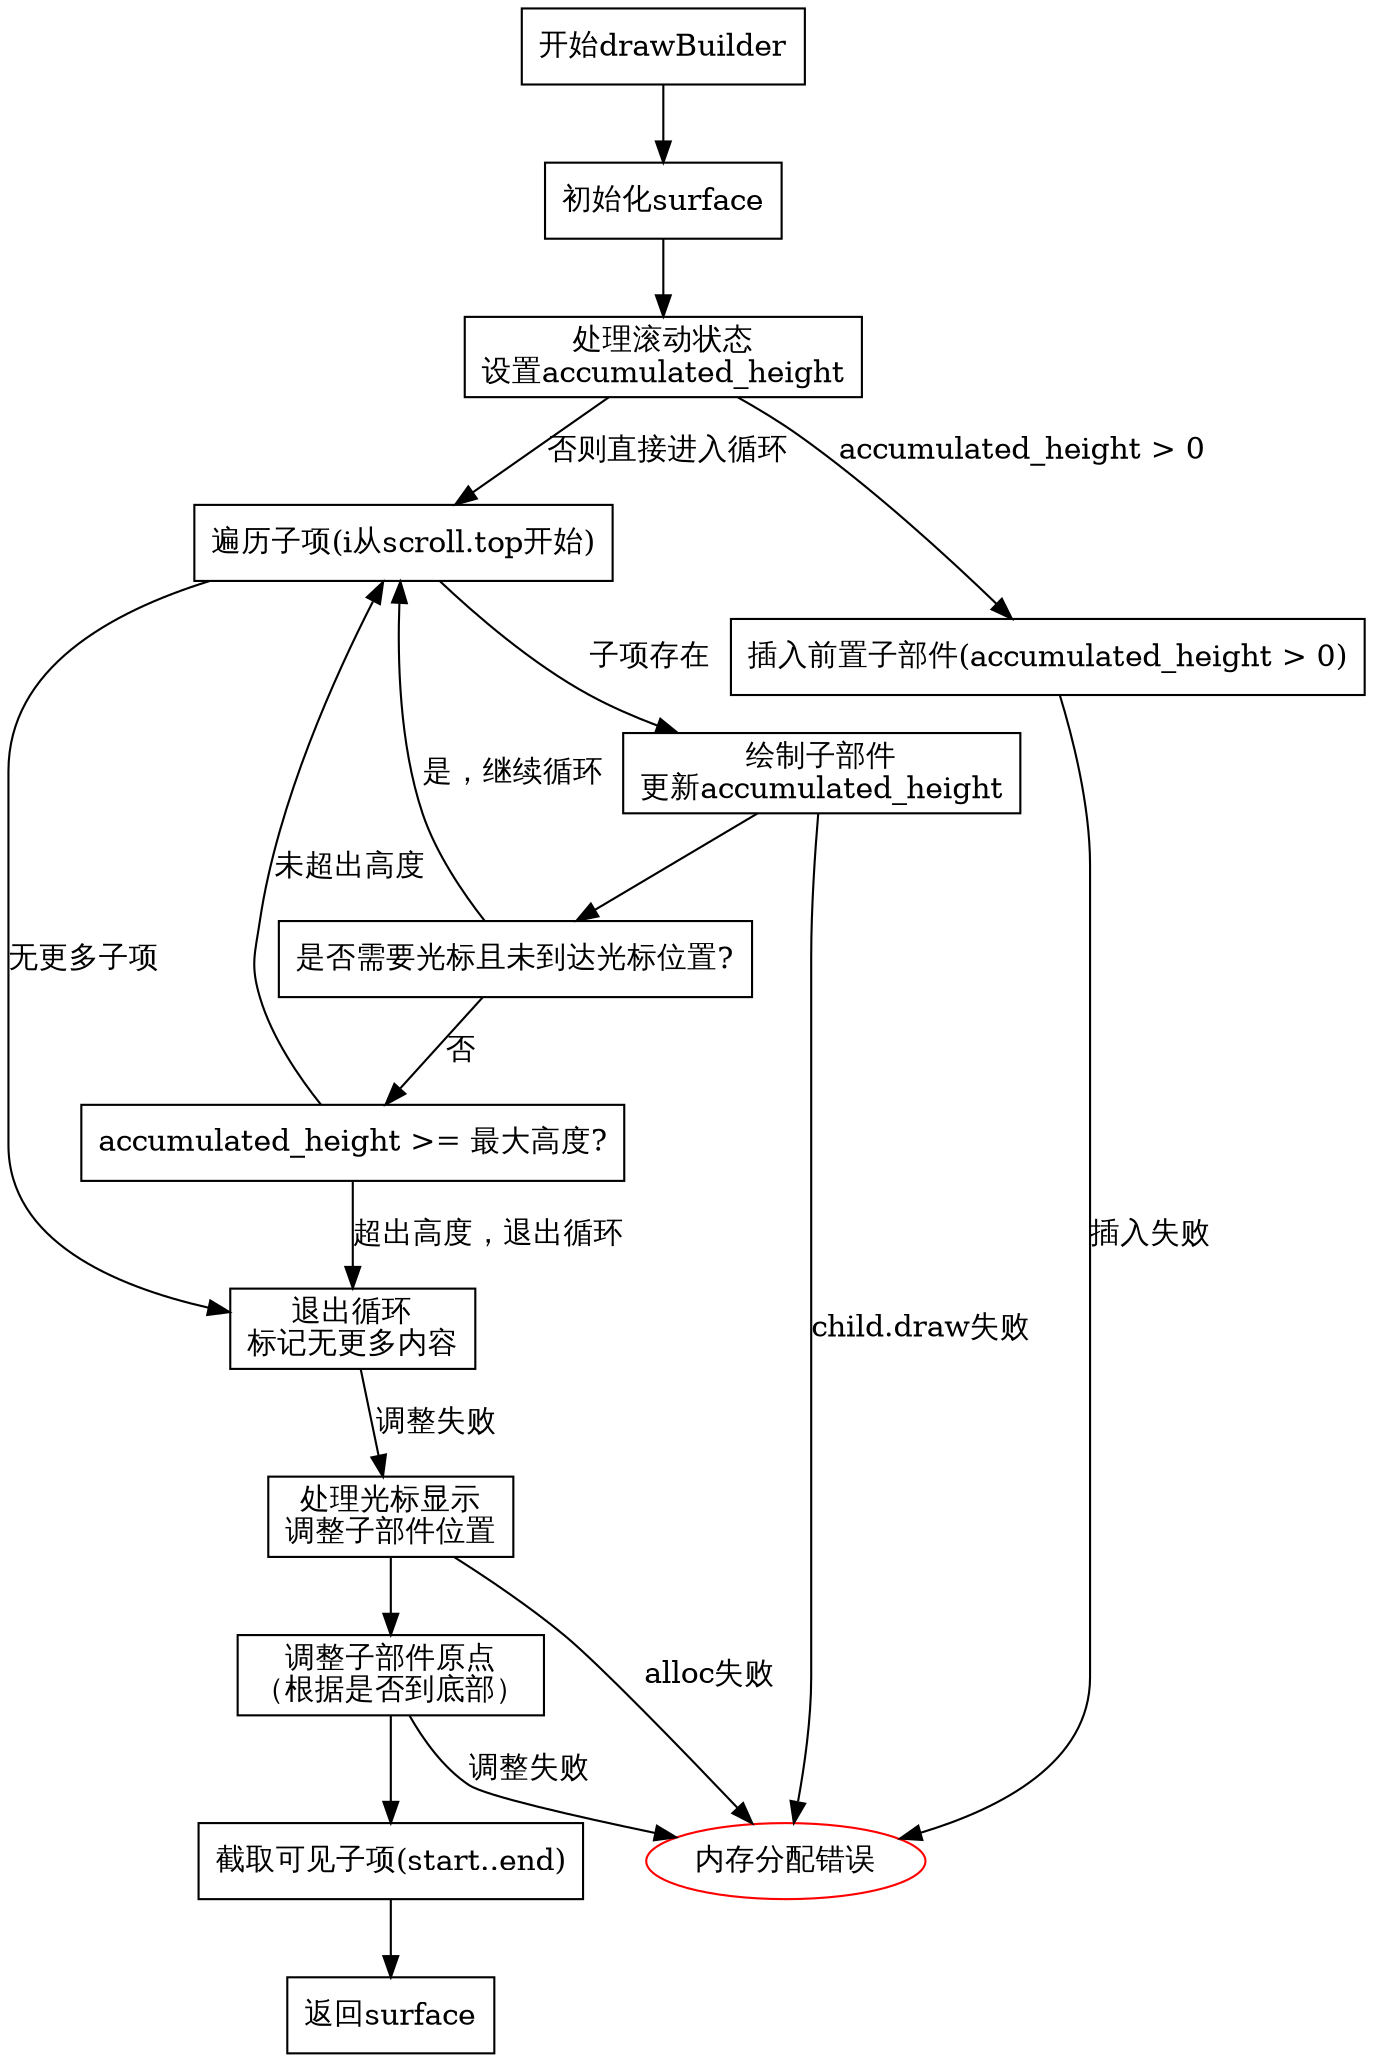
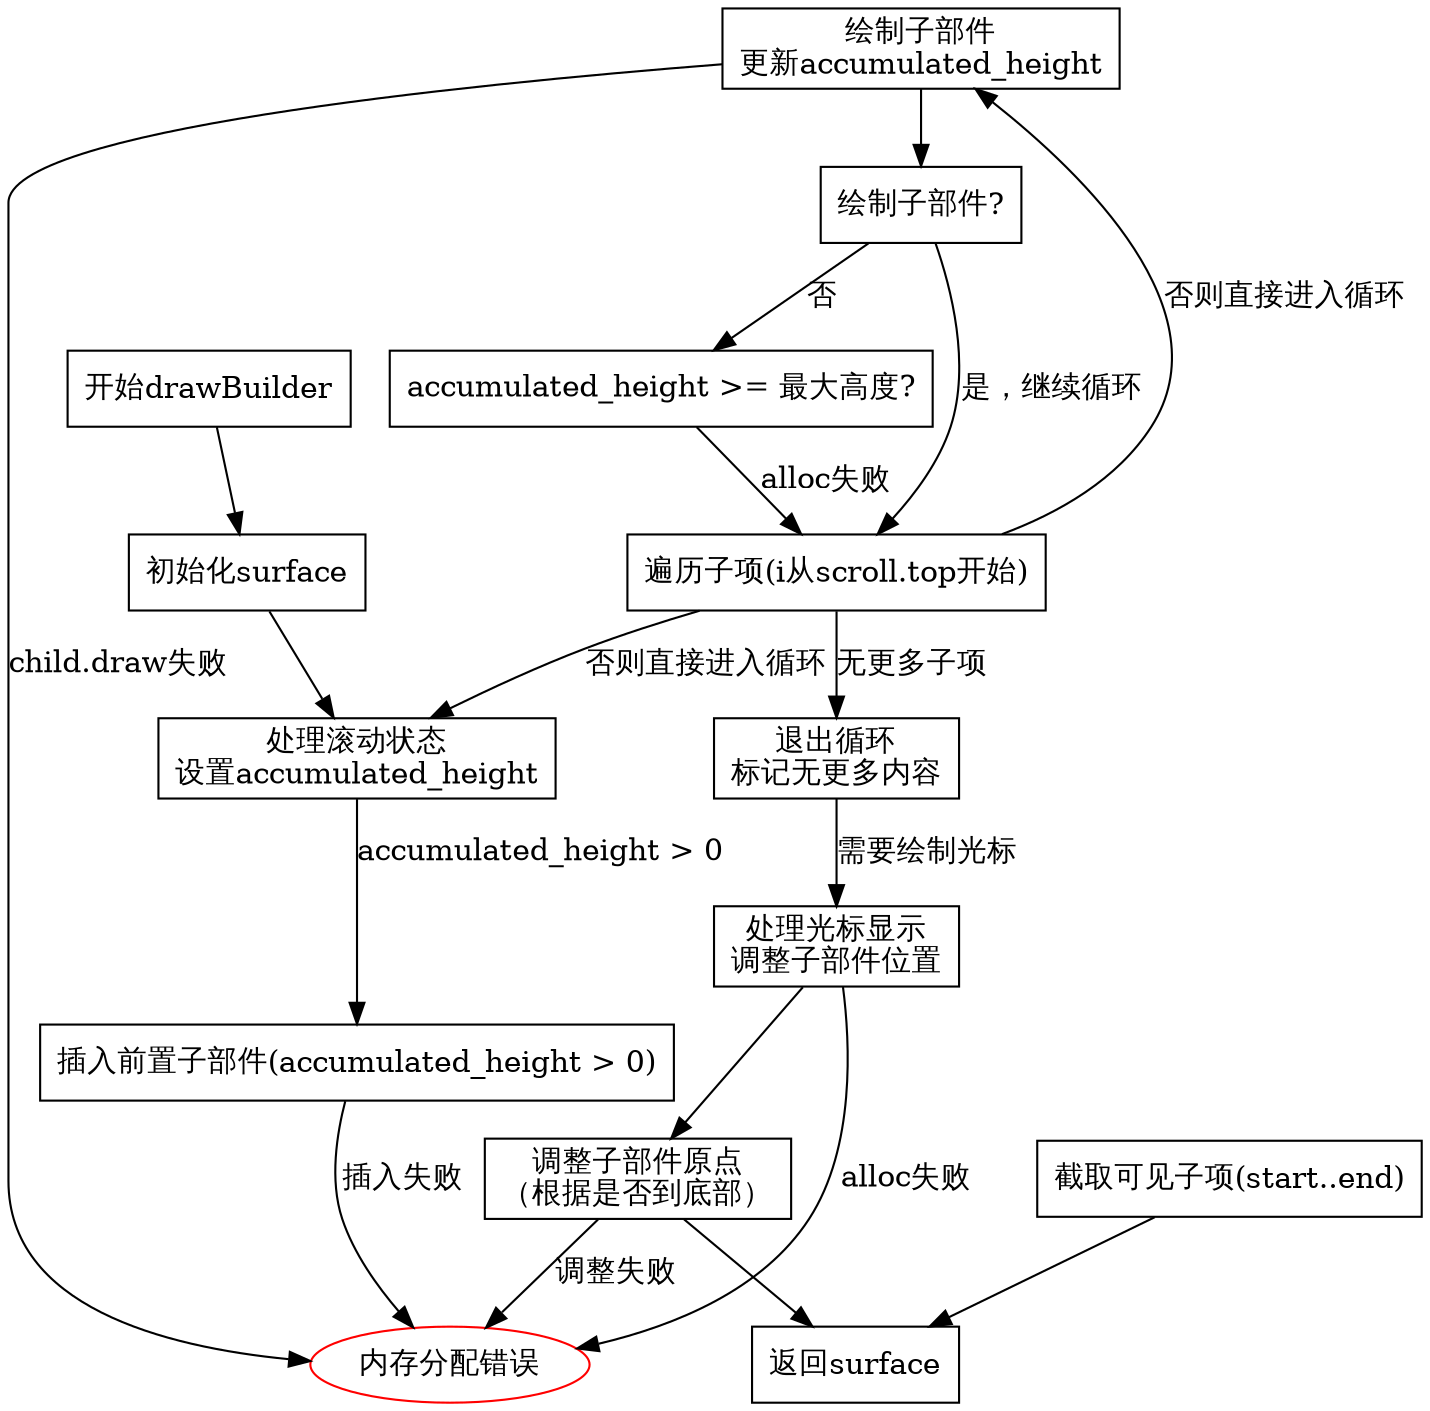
(541, 445) -> (572, 653)
(651, 657) -> (1285, 297)
(351, 867) -> (826, 481)
(515, 959) -> (921, 205)
(353, 1224) -> none
(437, 1423) -> (927, 852)
(391, 1759) -> (740, 1266)
